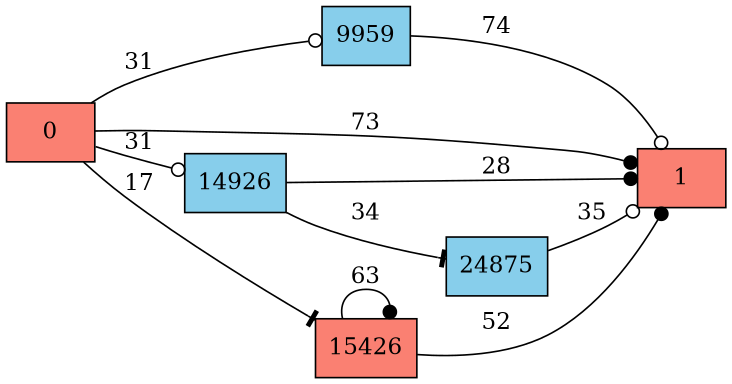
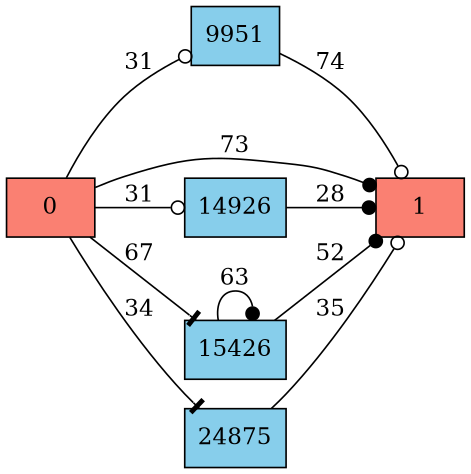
(366, 36) -> (235, 36)
(140, 184) -> (140, 254)
(360, 240) -> (127, 323)
(366, 348) -> (235, 350)
